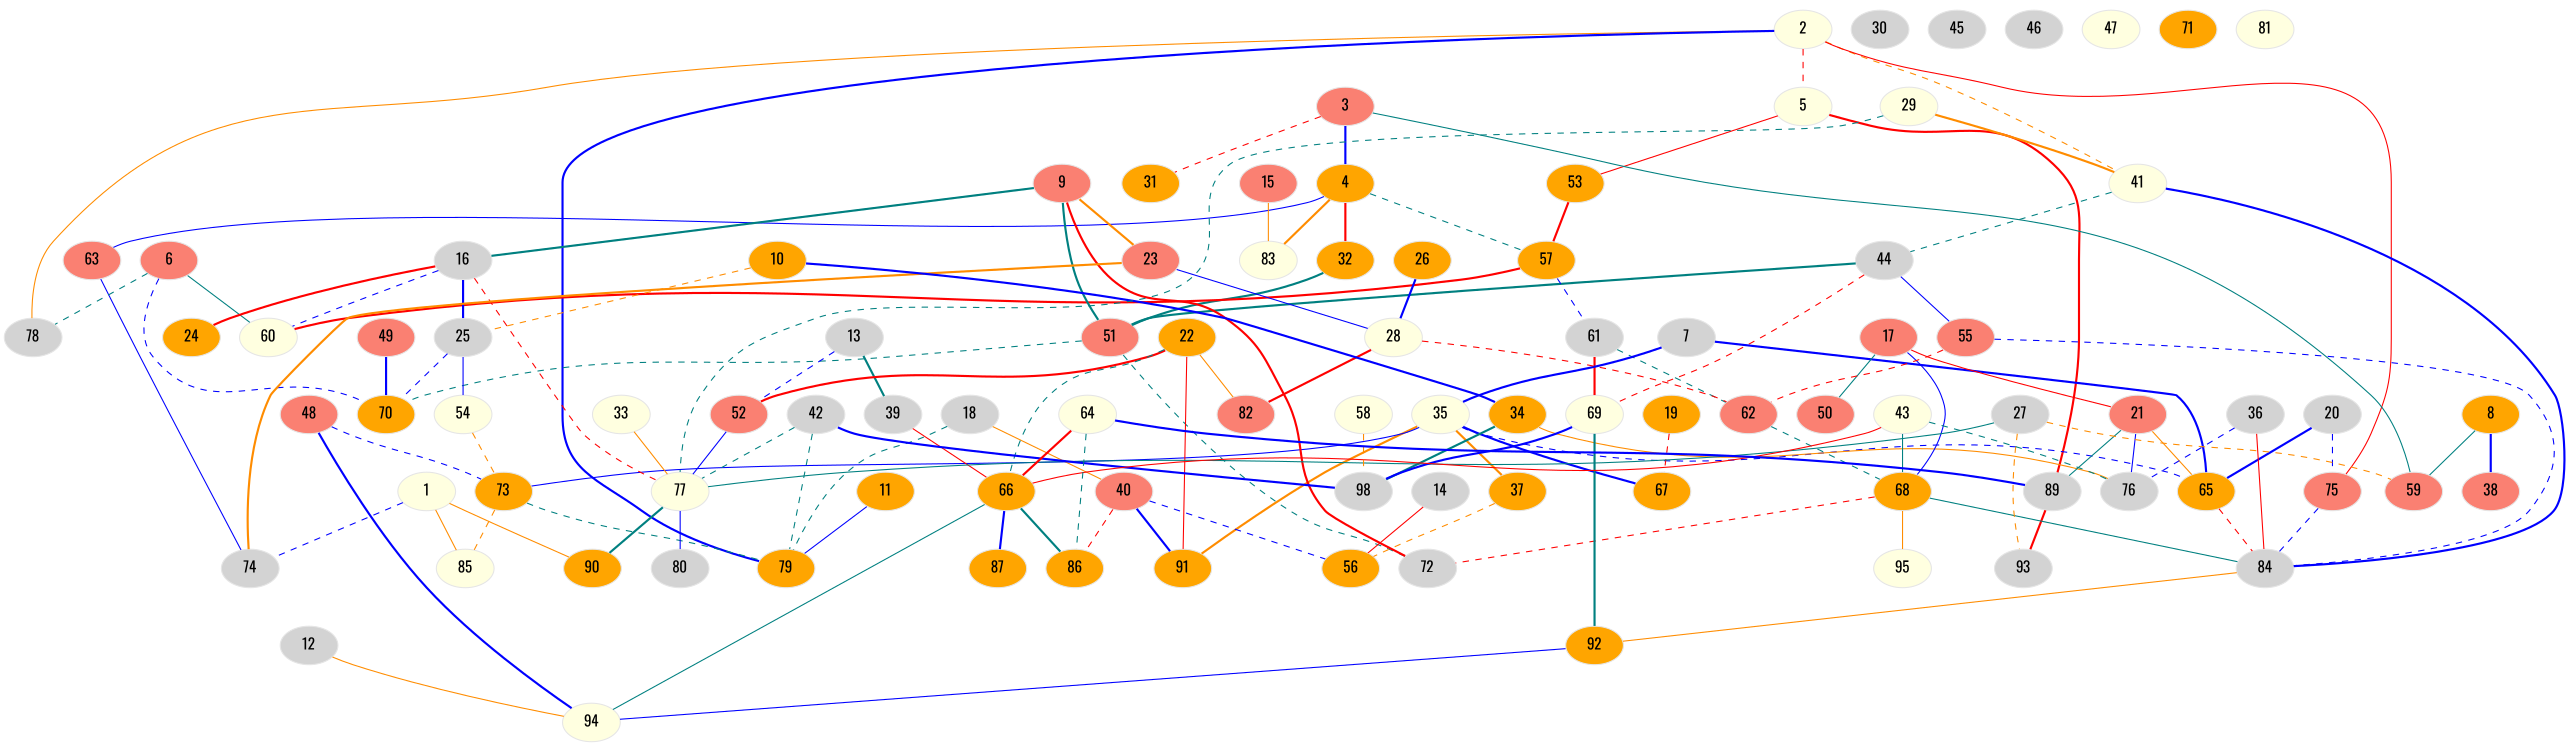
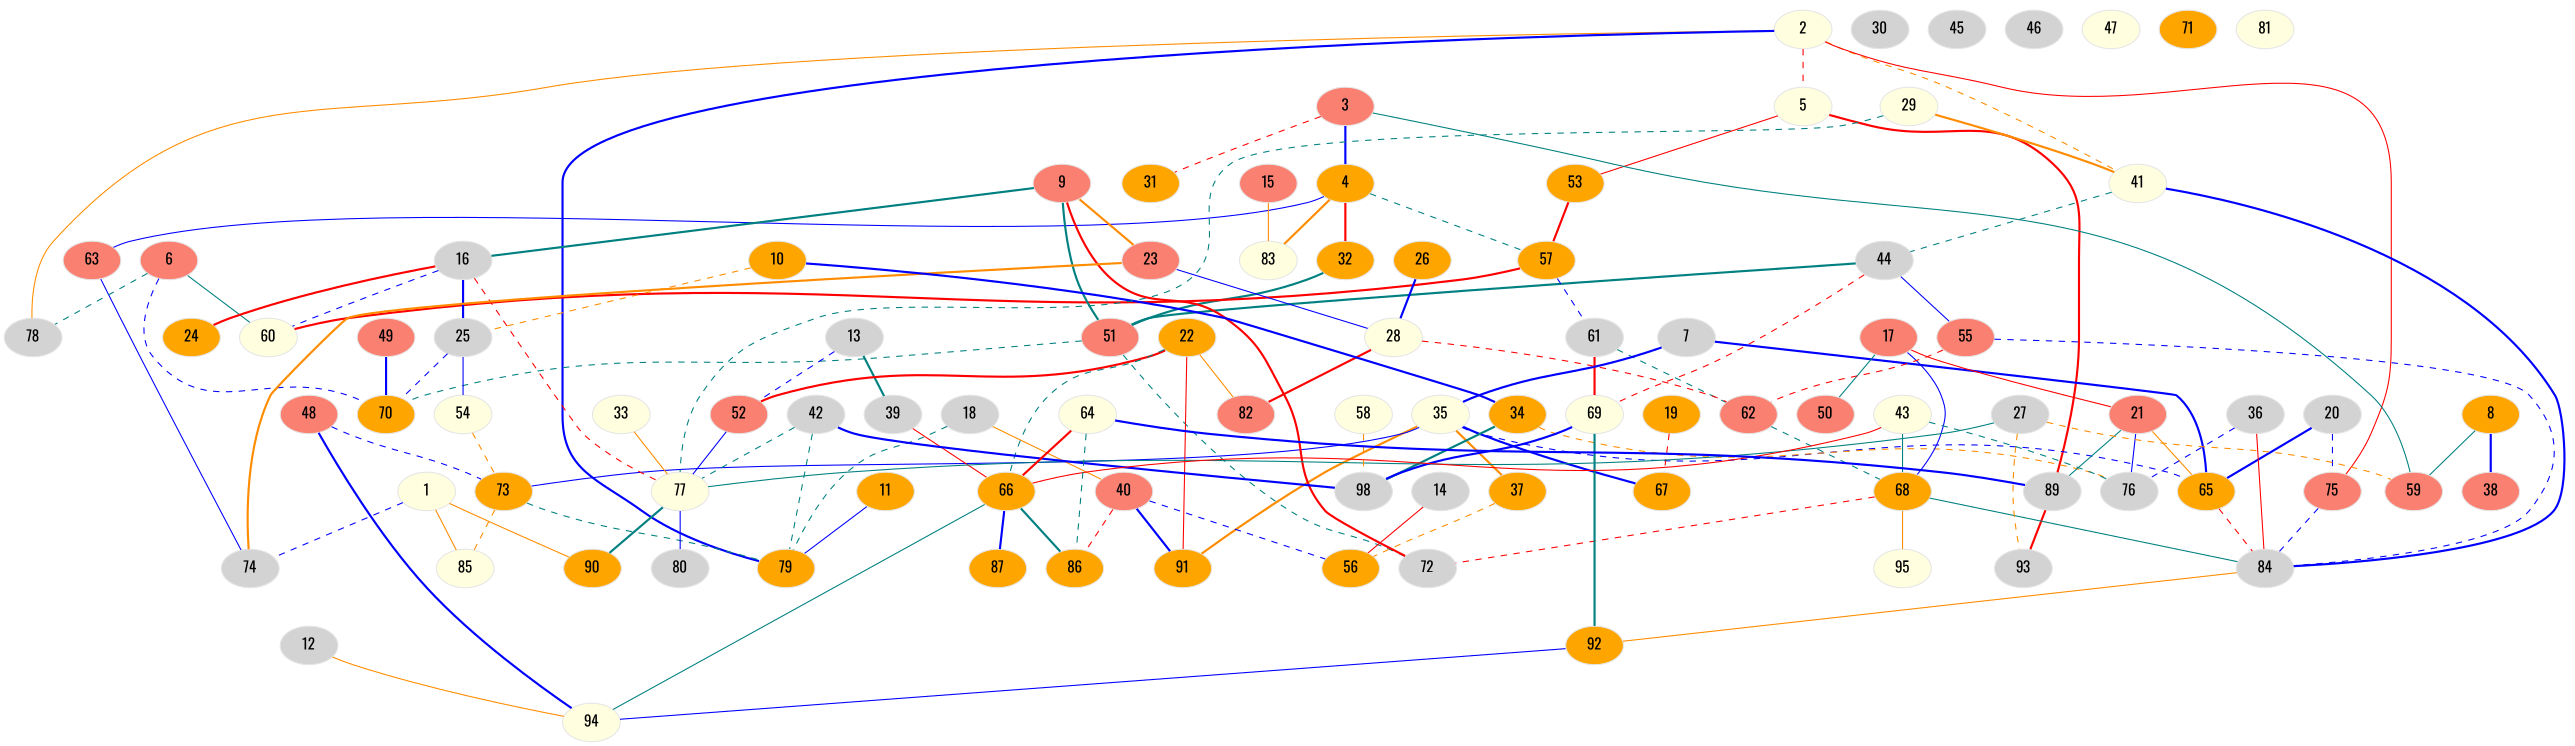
(1823, 453) -> (1823, 453)
